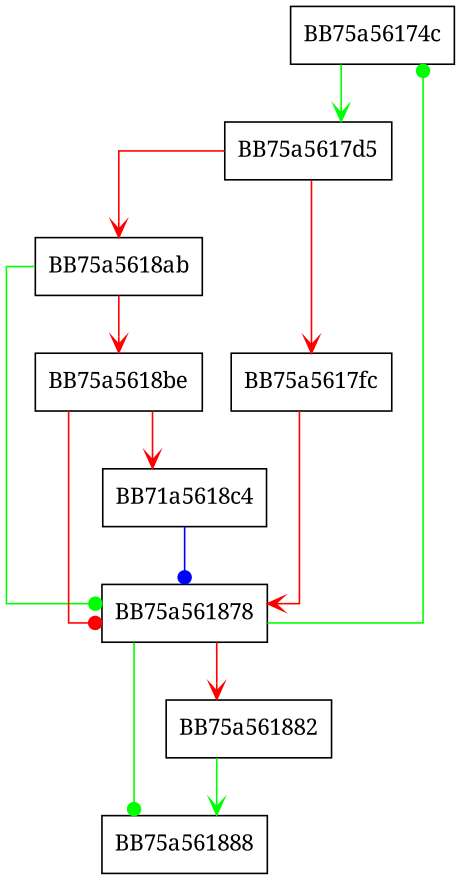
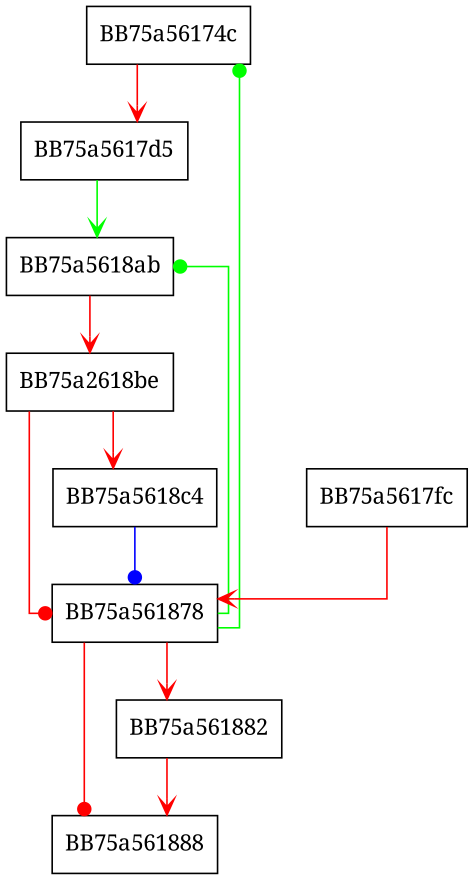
(341, 85) -> (137, 85)
(137, 151) -> (97, 201)
(311, 259) -> none
(119, 382) -> (90, 382)
(6, 462) -> (229, 424)
(185, 498) -> (135, 498)
(134, 723) -> (84, 723)
(217, 778) -> (167, 778)
